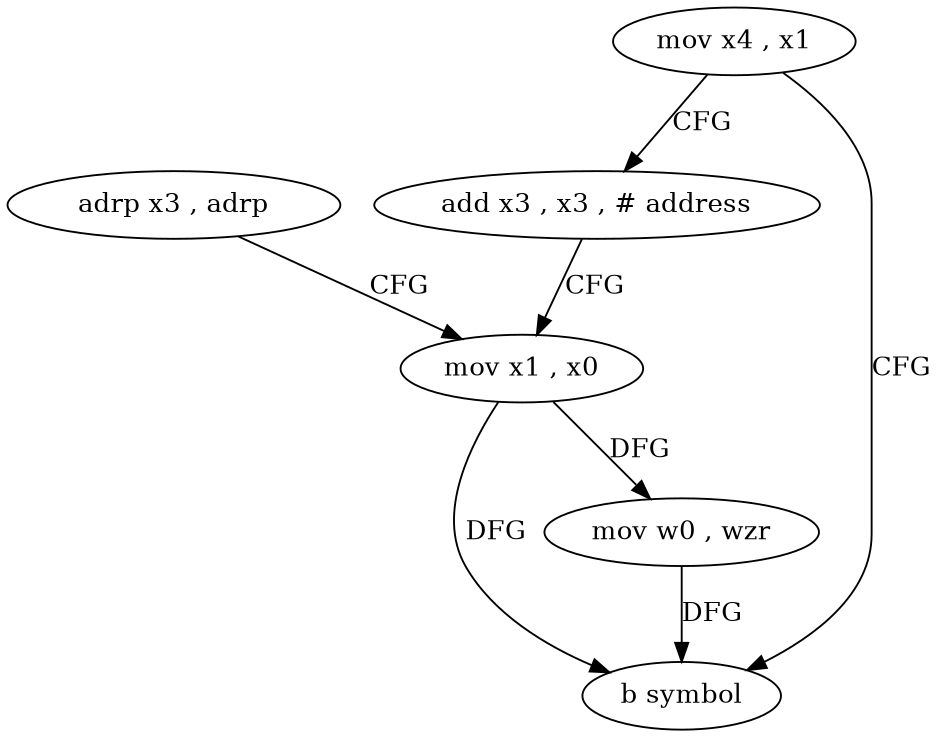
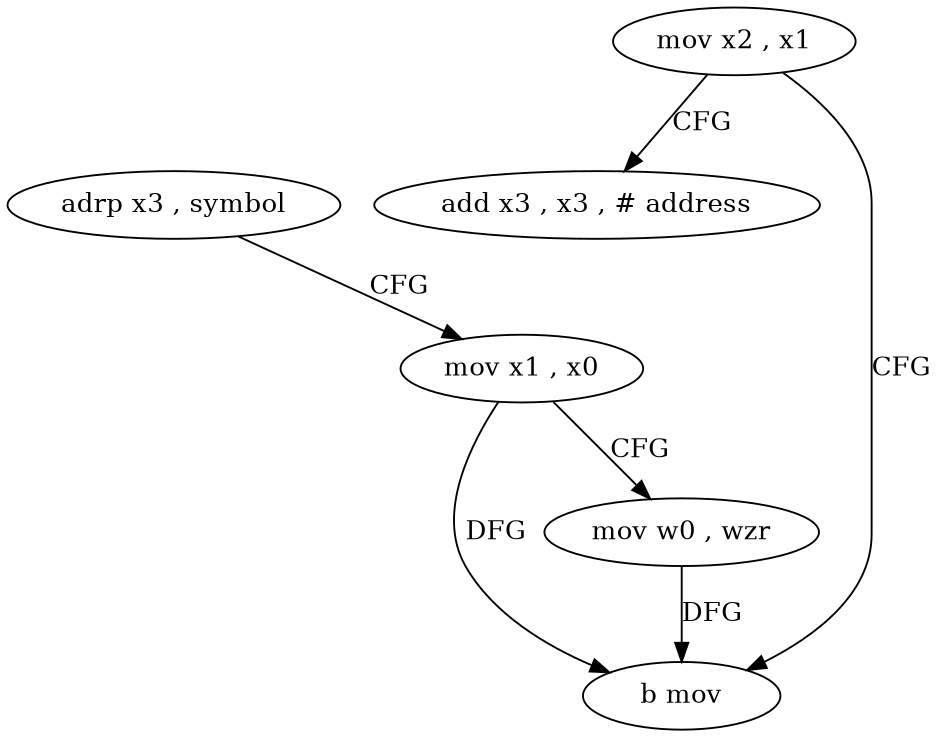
(734, 41) -> (734, 41)
(174, 205) -> (174, 205)
(563, 278) -> none
(640, 450) -> (640, 450)
(682, 696) -> (682, 696)
